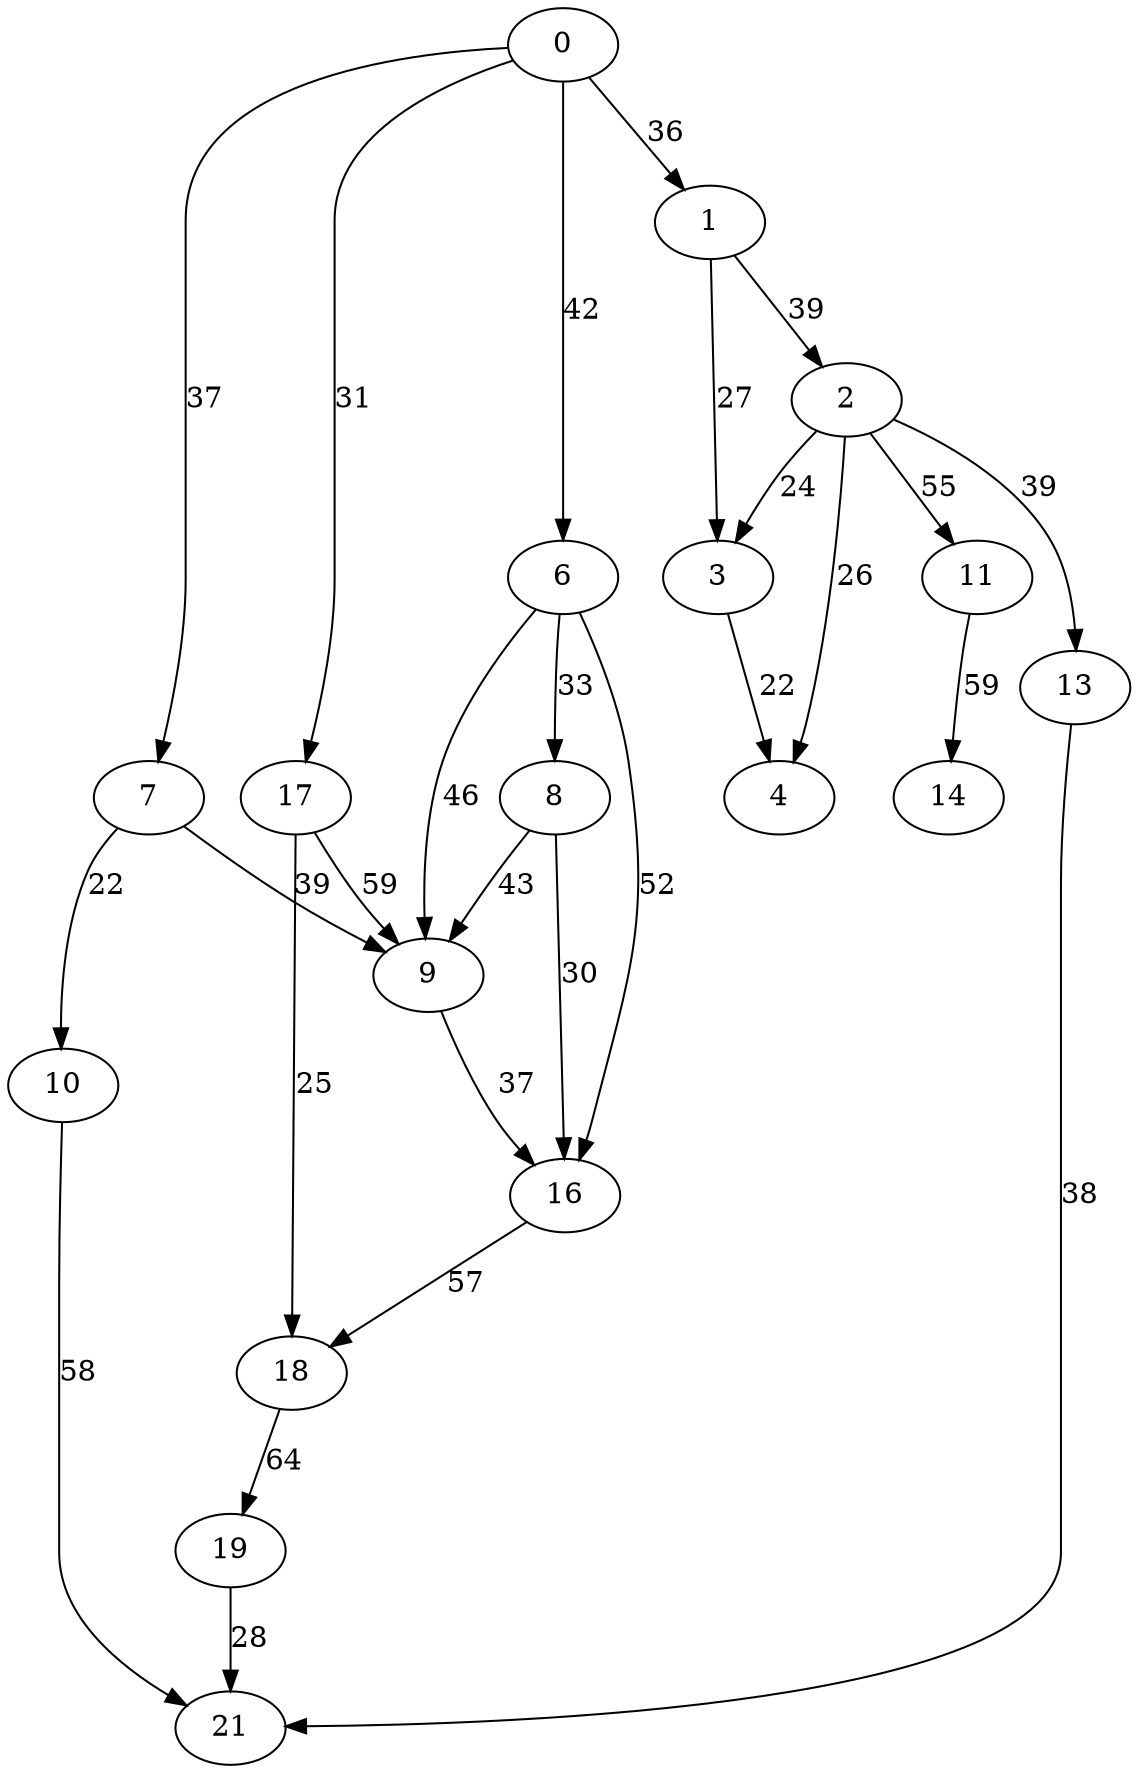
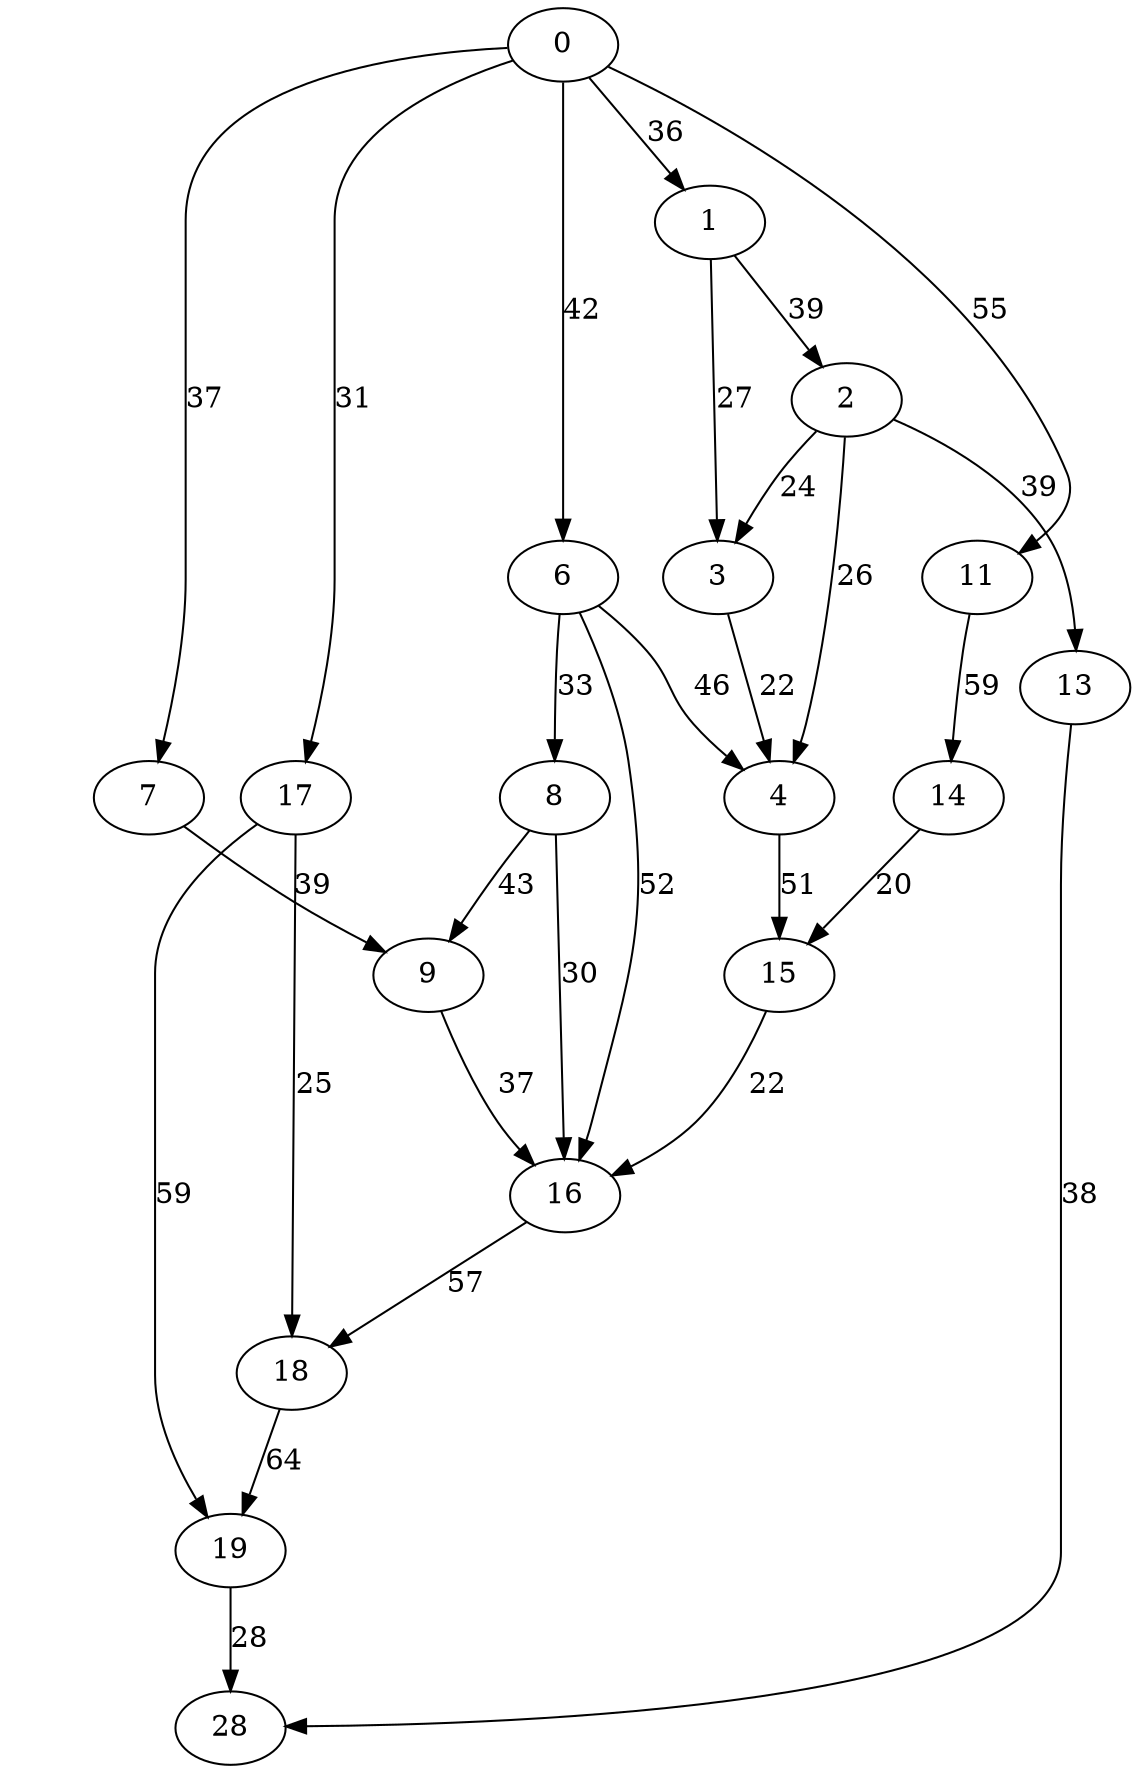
(906, 480) -> (904, 257)
(446, 752) -> (666, 679)
(347, 883) -> (155, 1146)
none -> (779, 975)
(63, 1085) -> none
(231, 1728) -> (231, 1728)
